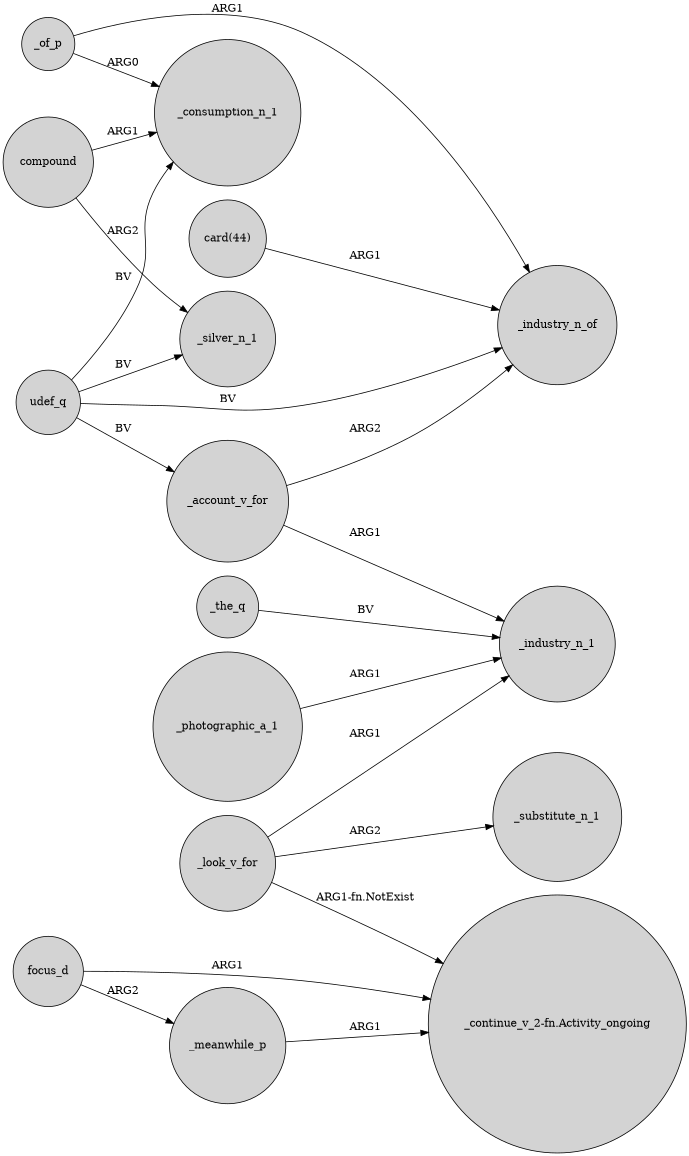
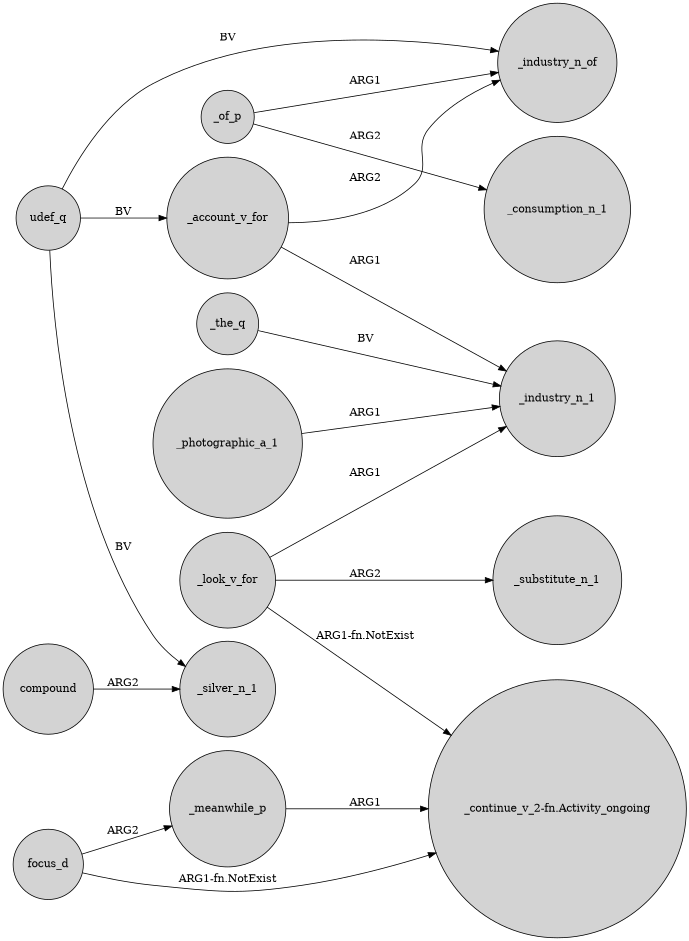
(123, 63) -> (365, 137)
(121, 142) -> none
(228, 239) -> none
(140, 282) -> none
(228, 966) -> (228, 879)
